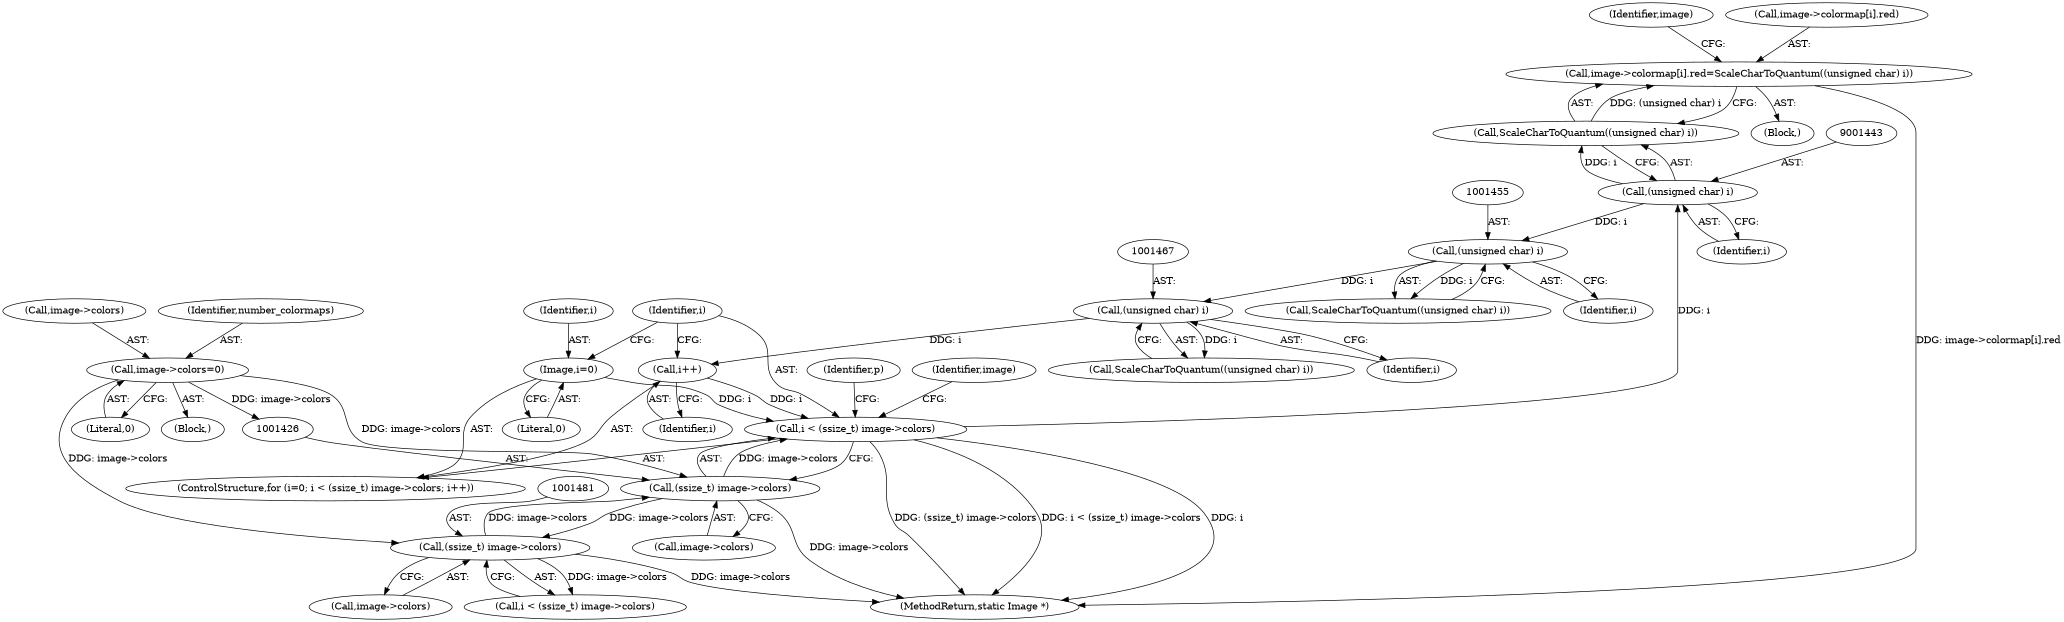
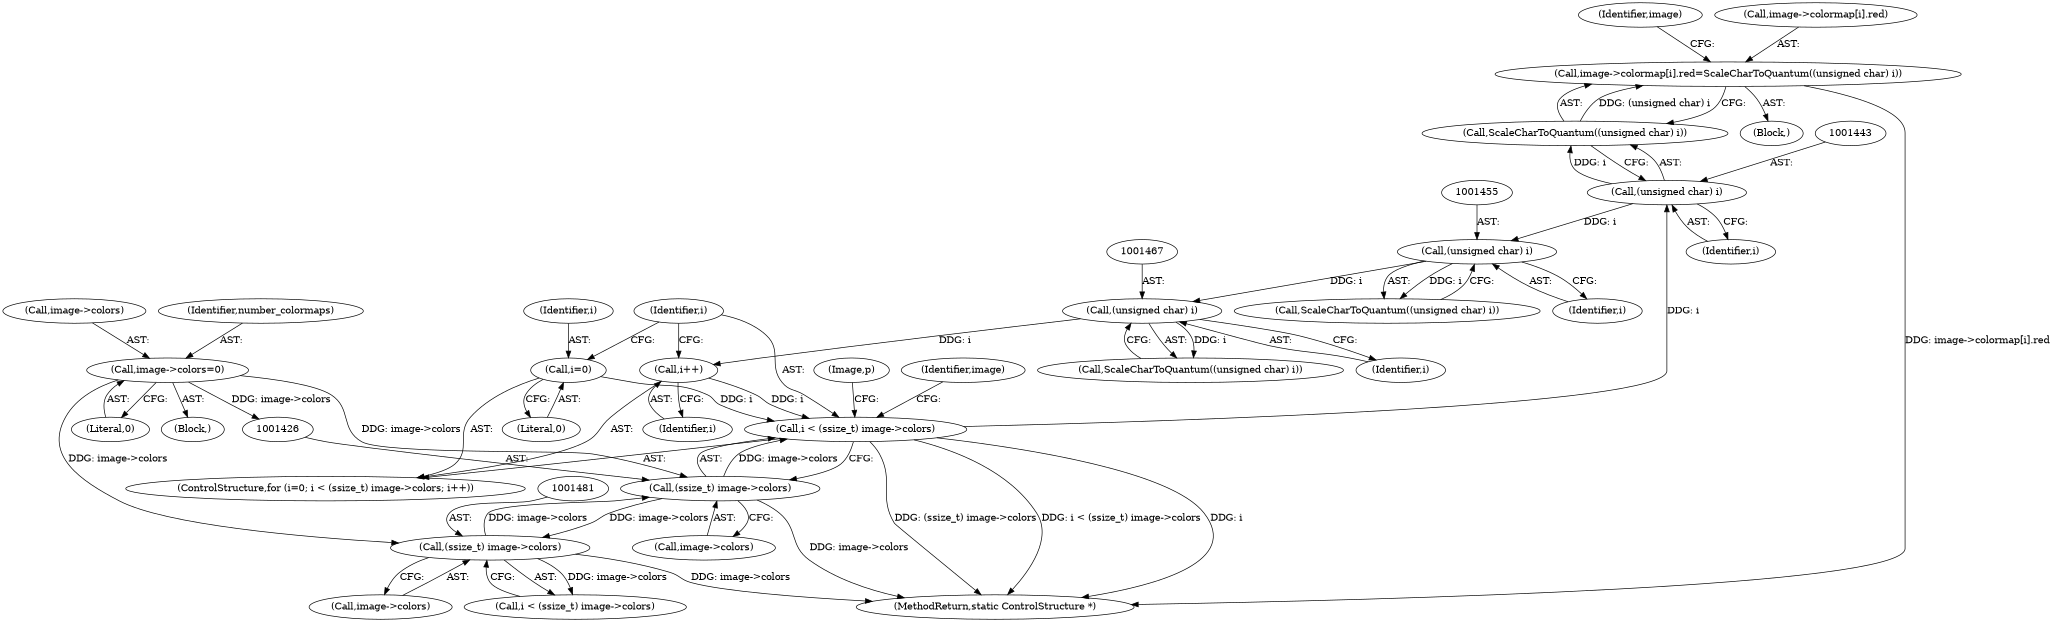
(1862, 133) -> (1851, 133)
(568, 370) -> (568, 370)
(854, 370) -> (852, 370)
(975, 607) -> (995, 607)
